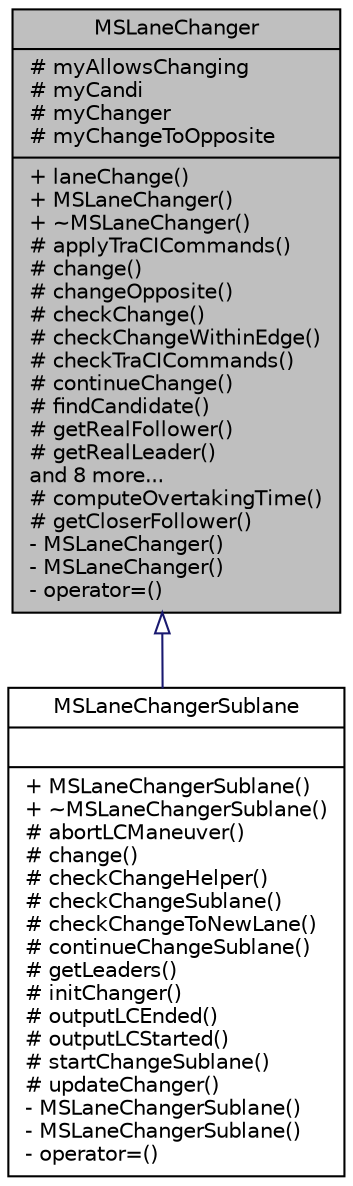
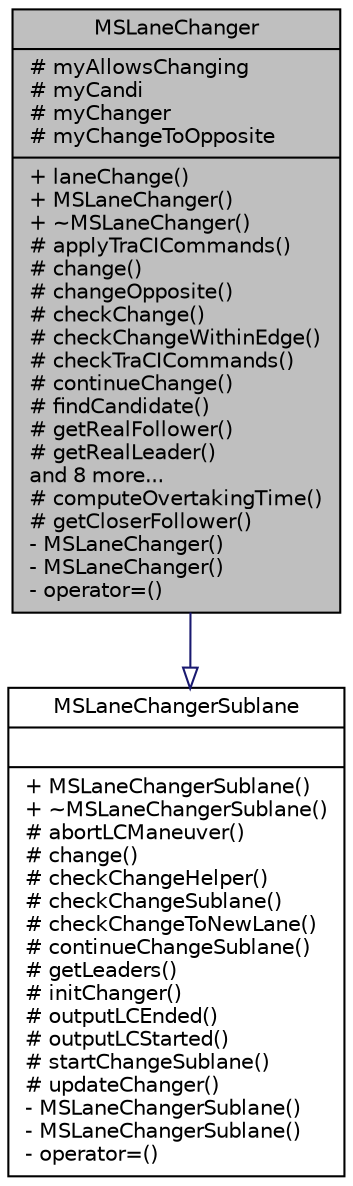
(162, 661) -> (190, 640)
